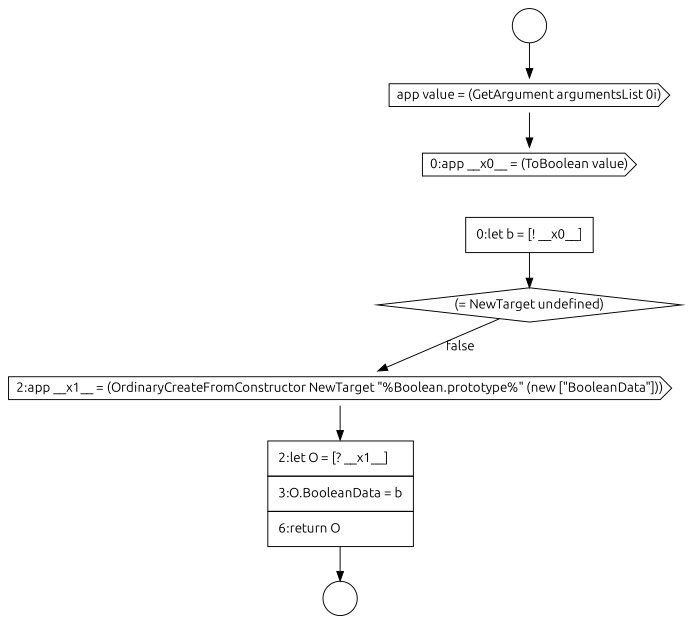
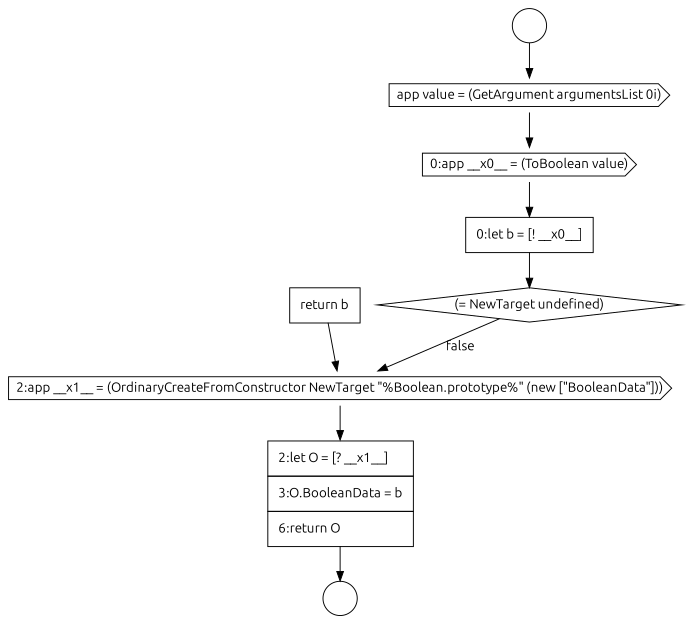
none -> (529, 195)
none -> (325, 305)
